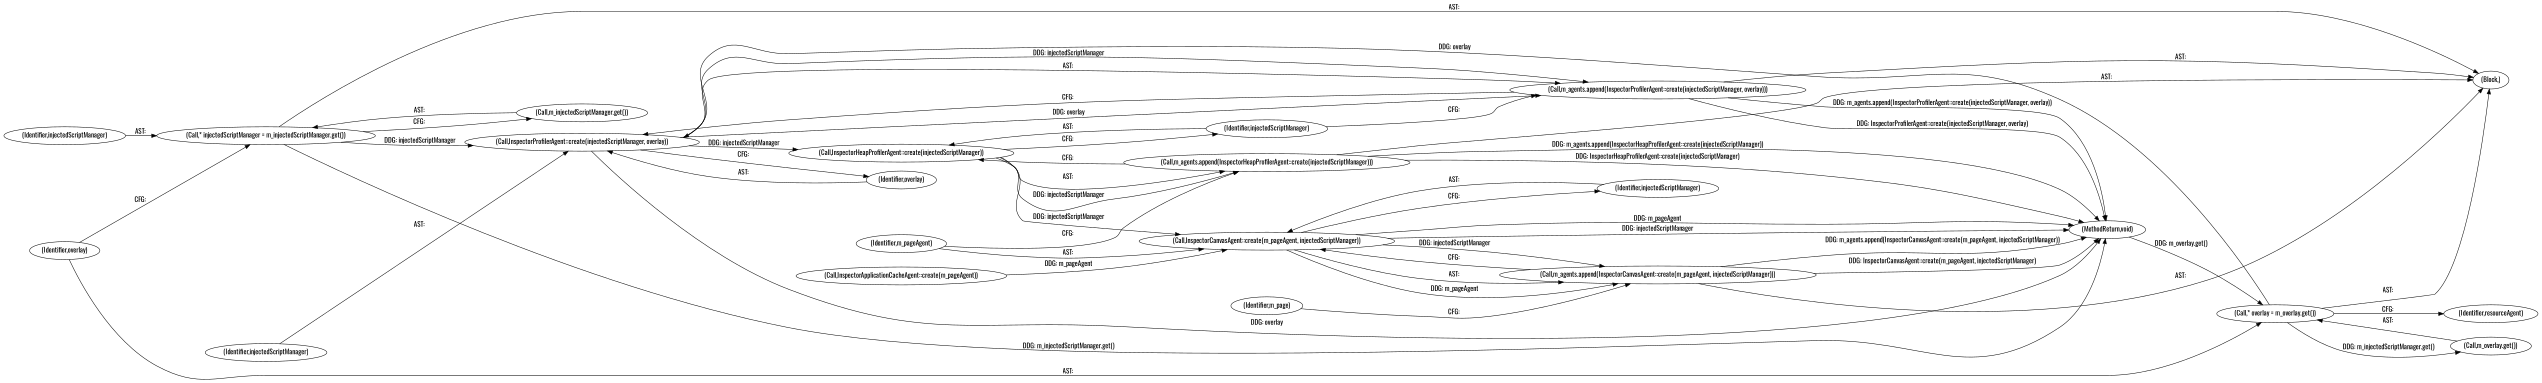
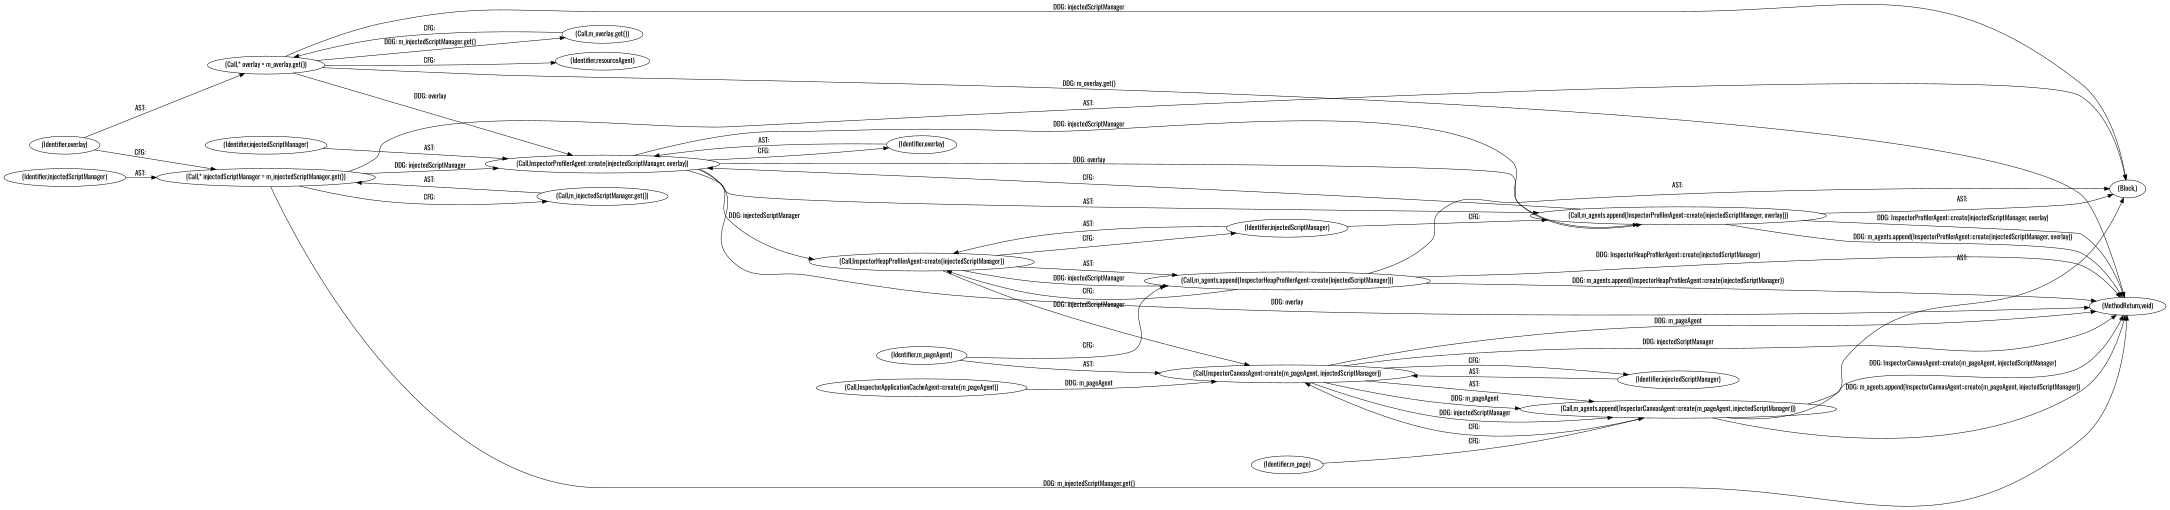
(2196, 265) -> (1260, 95)
(2389, 291) -> (1089, 8)
(2389, 321) -> (430, 29)
